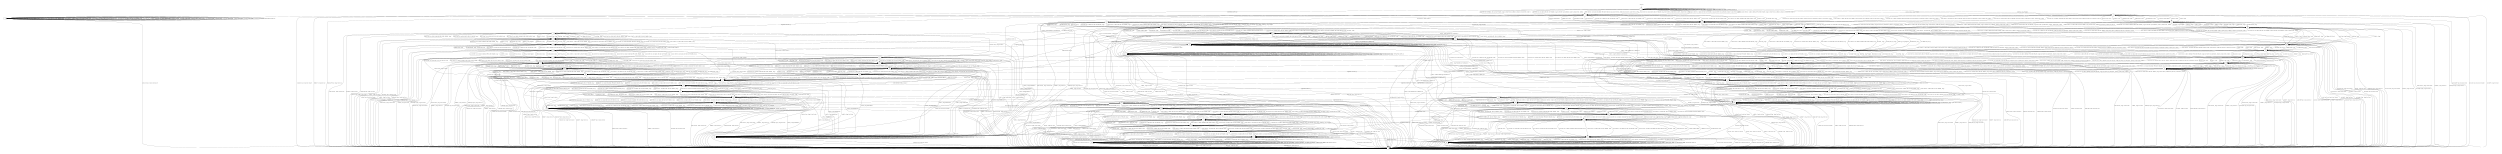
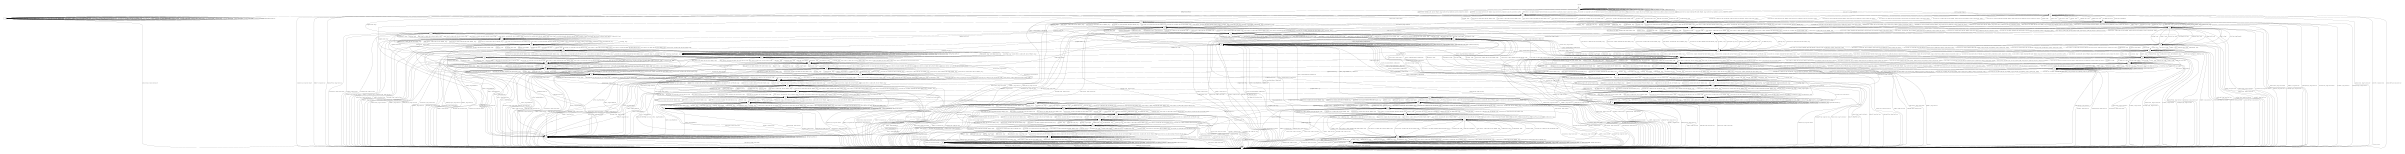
(724, 41) -> (417, 47)
